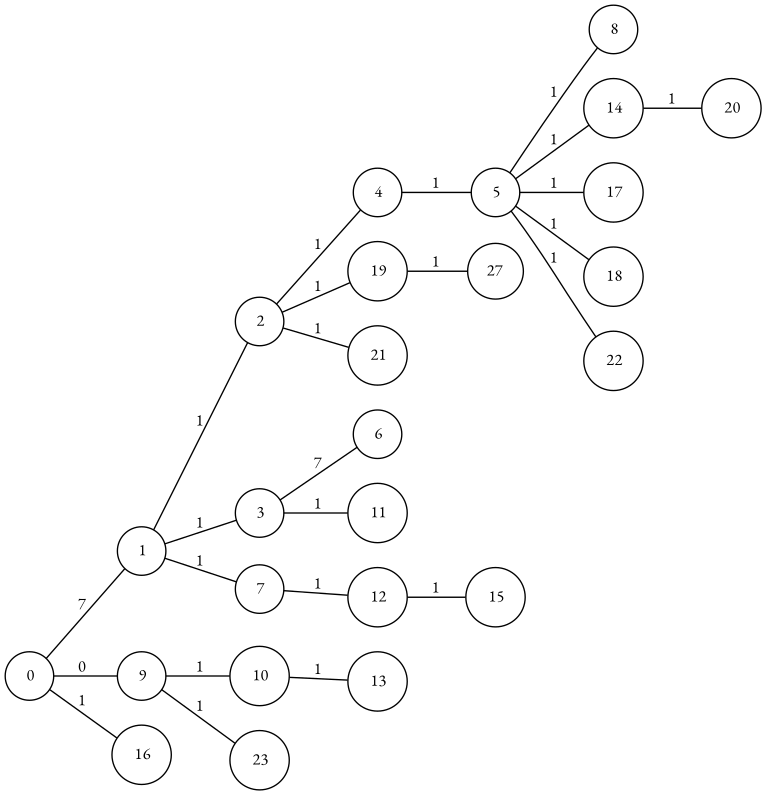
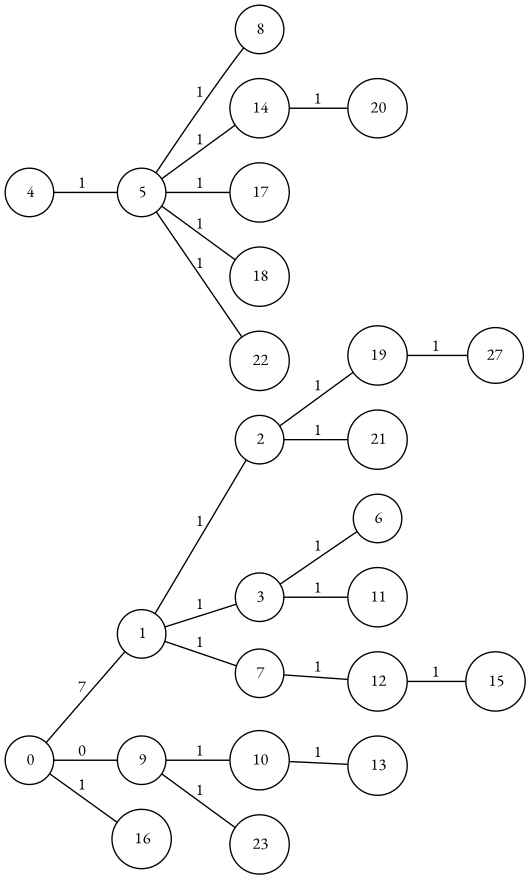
(319, 257) -> none
(319, 463) -> (319, 546)
